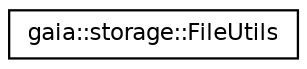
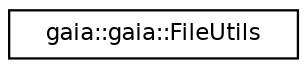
(154, 34) -> (154, 34)
